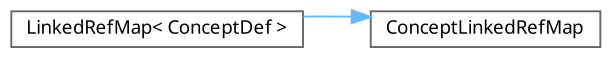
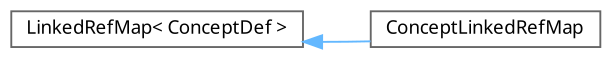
(327, 16) -> (346, 42)
